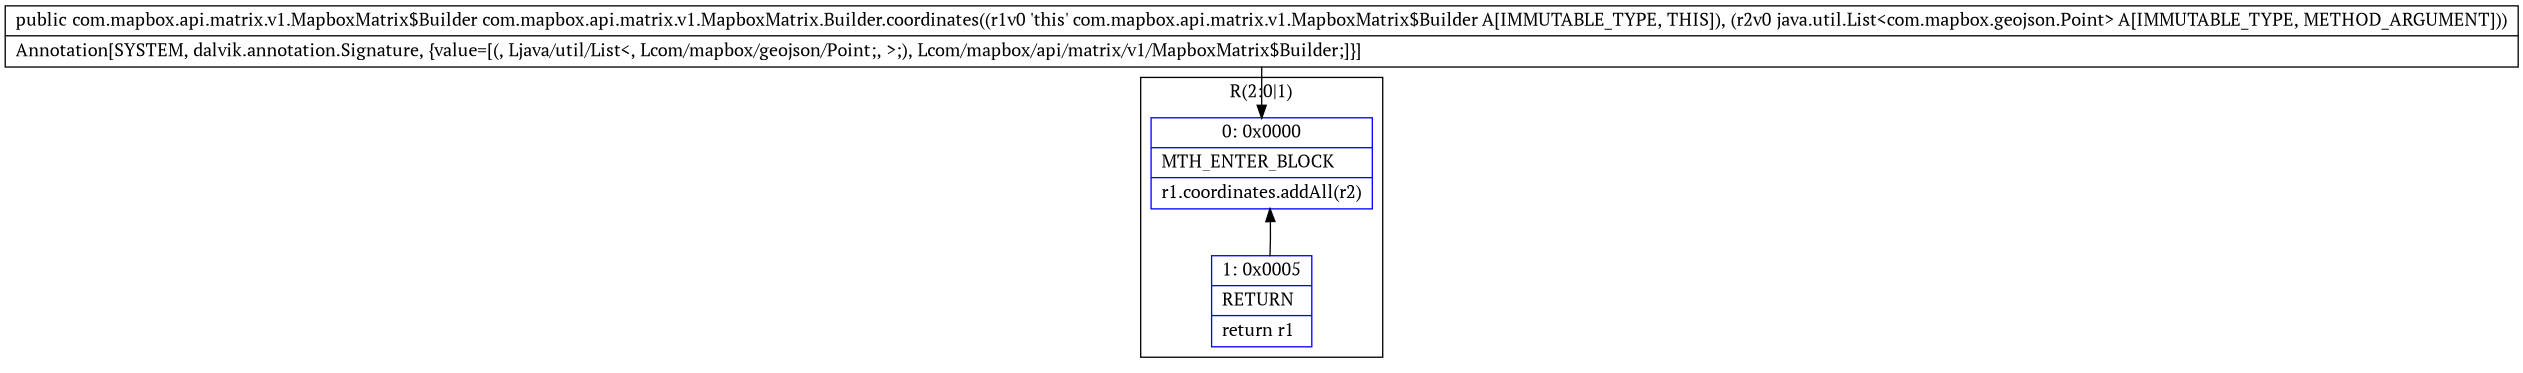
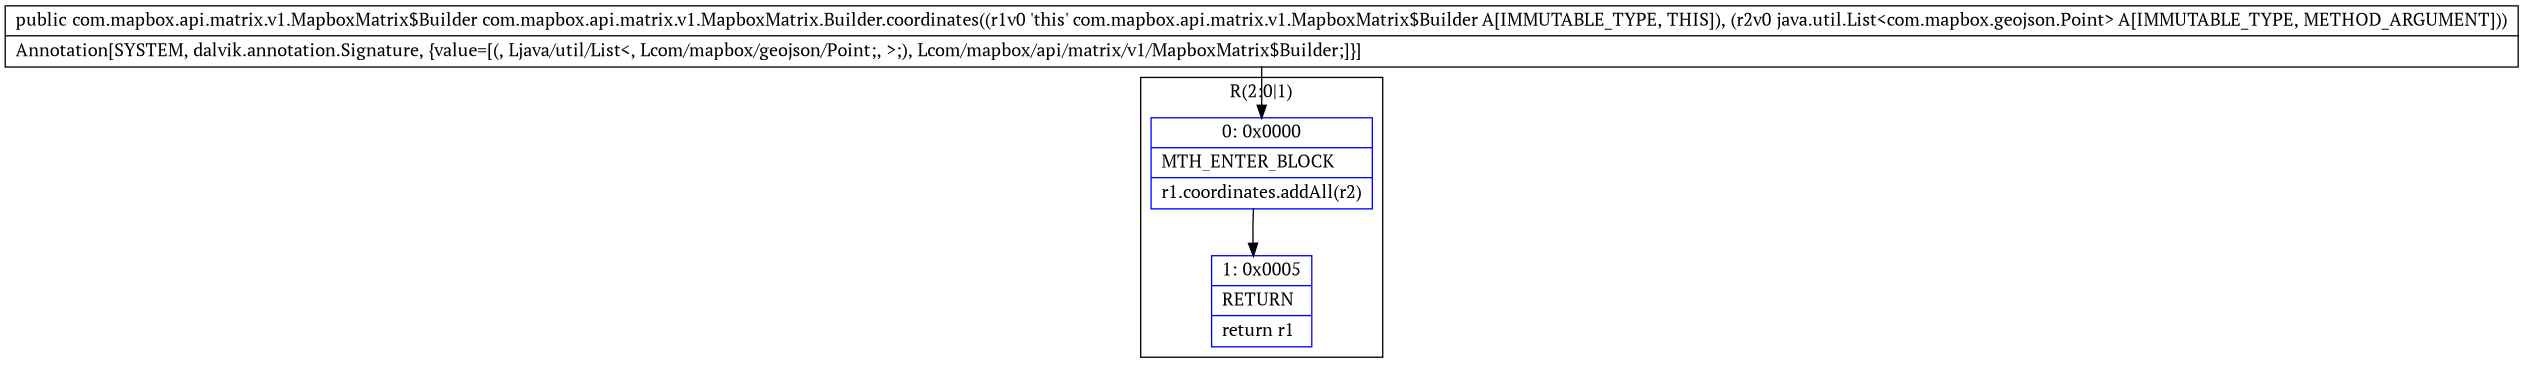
(1270, 239) -> (1253, 226)
